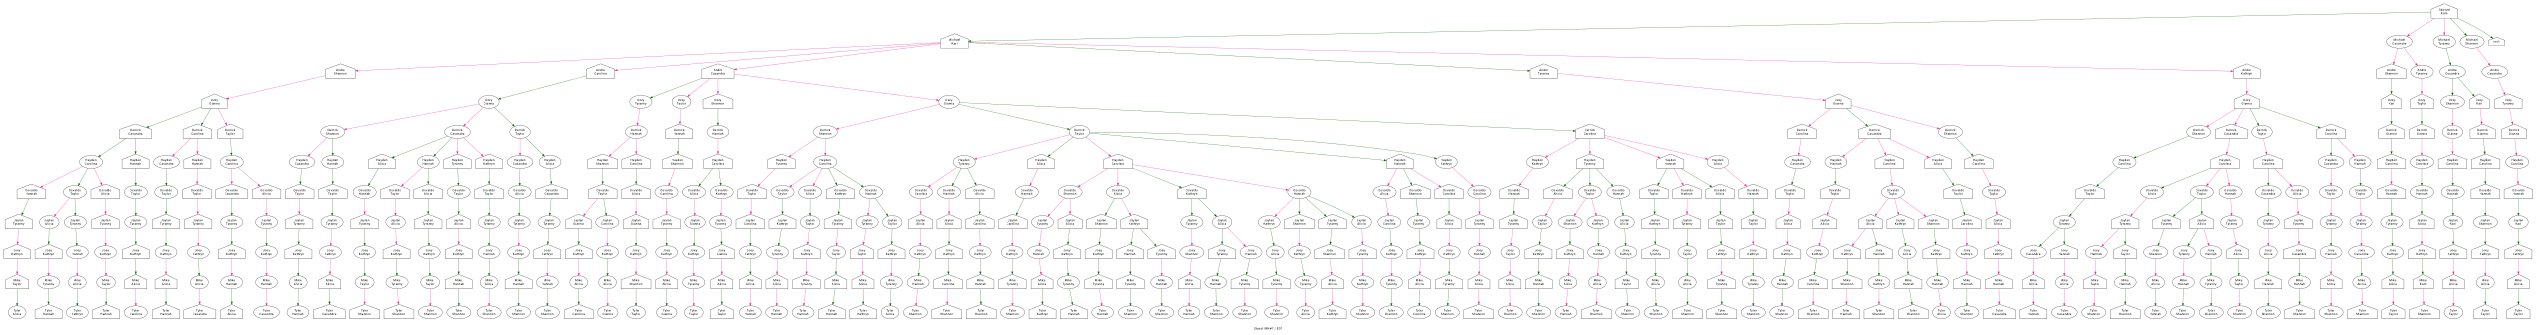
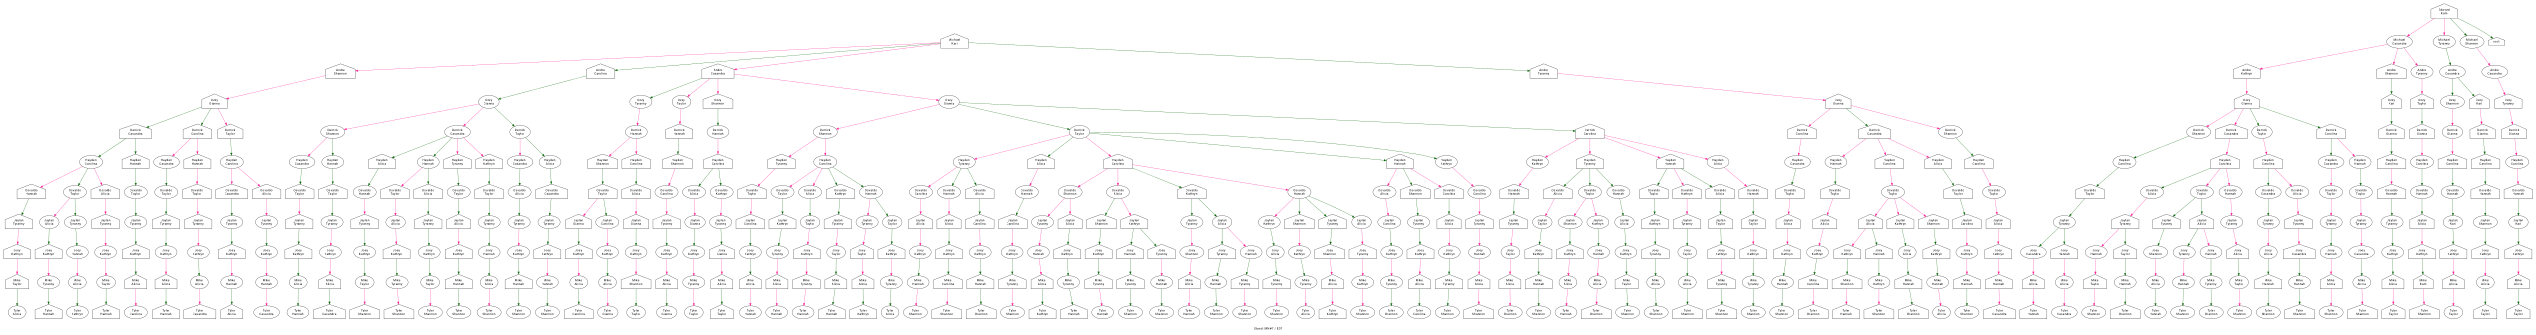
(1701, 27) -> none
(779, 57) -> (779, 57)
(1600, 57) -> (2325, 56)
